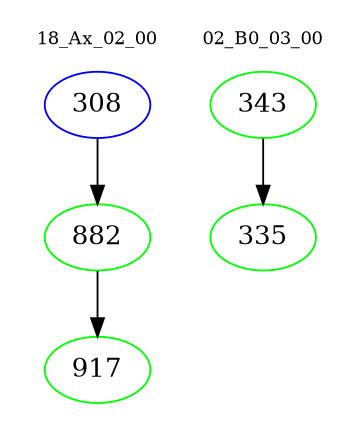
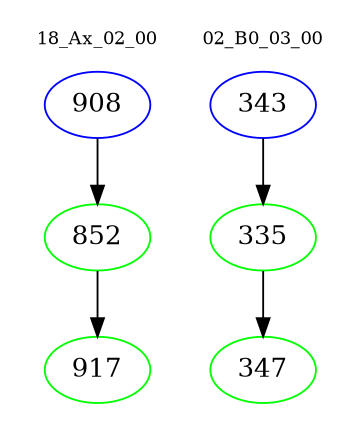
(98, 105) -> (98, 105)
(263, 105) -> (263, 105)
(98, 237) -> (98, 237)
none -> (263, 370)
